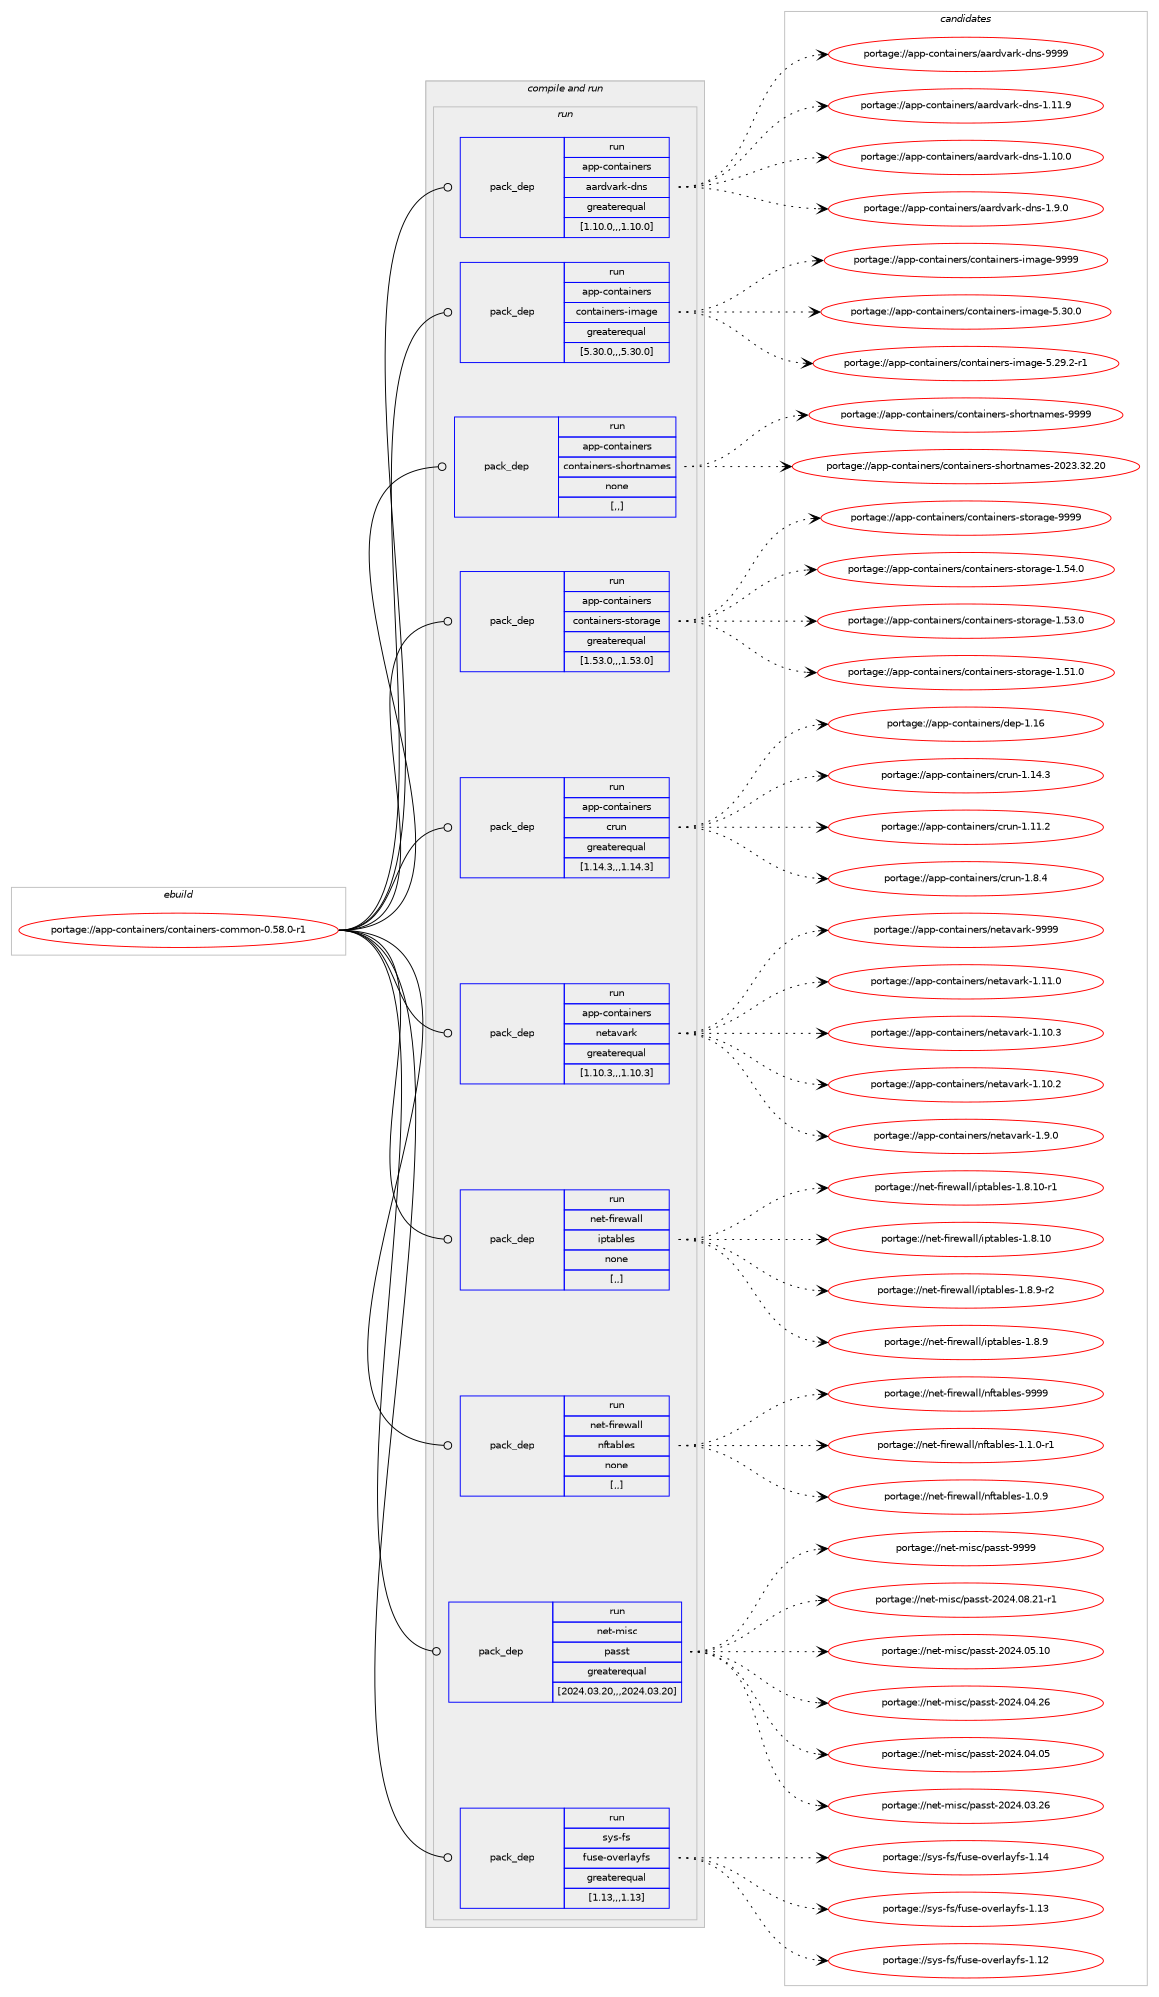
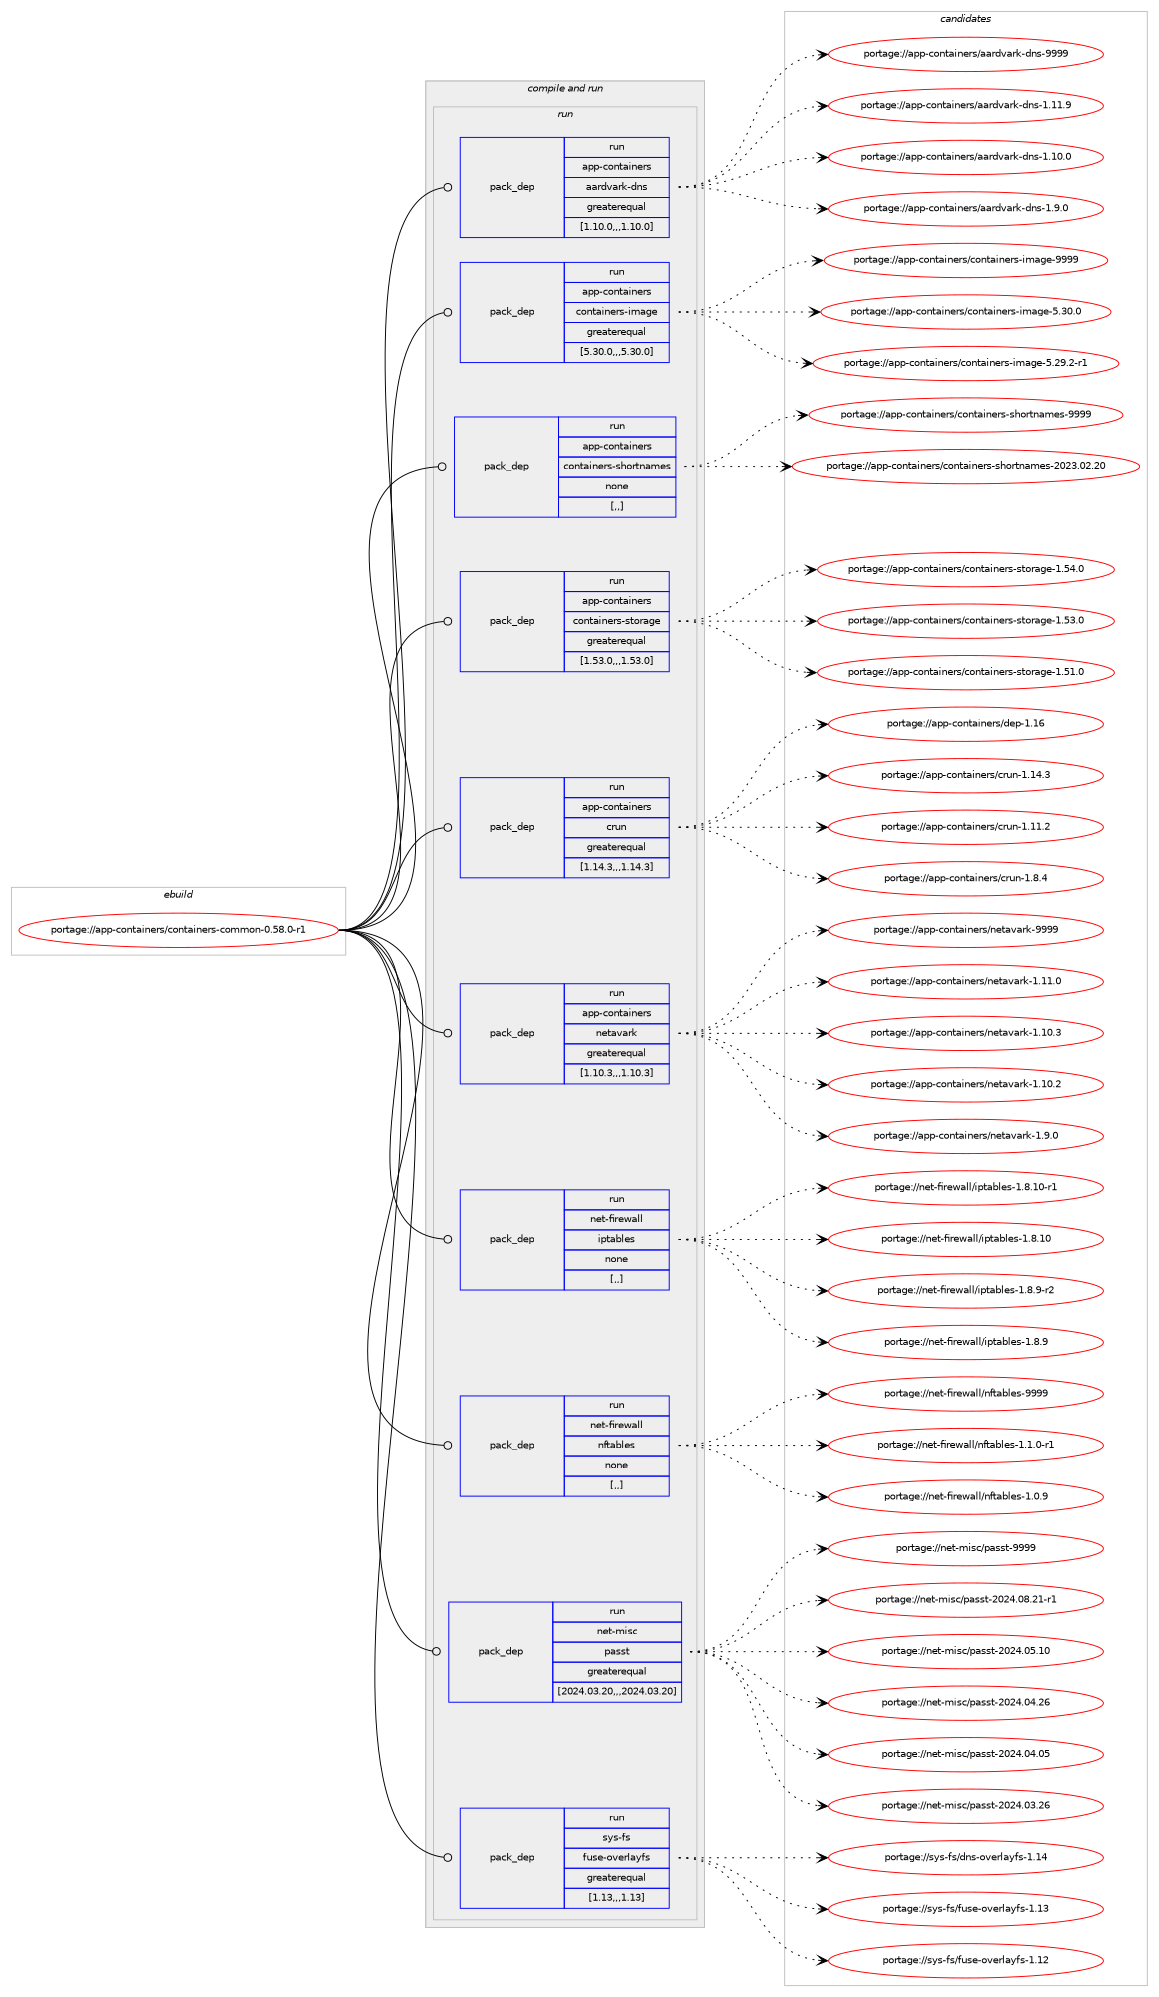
(966, 467) -> (966, 467)
(966, 518) -> none
(966, 1858) -> (966, 1858)
